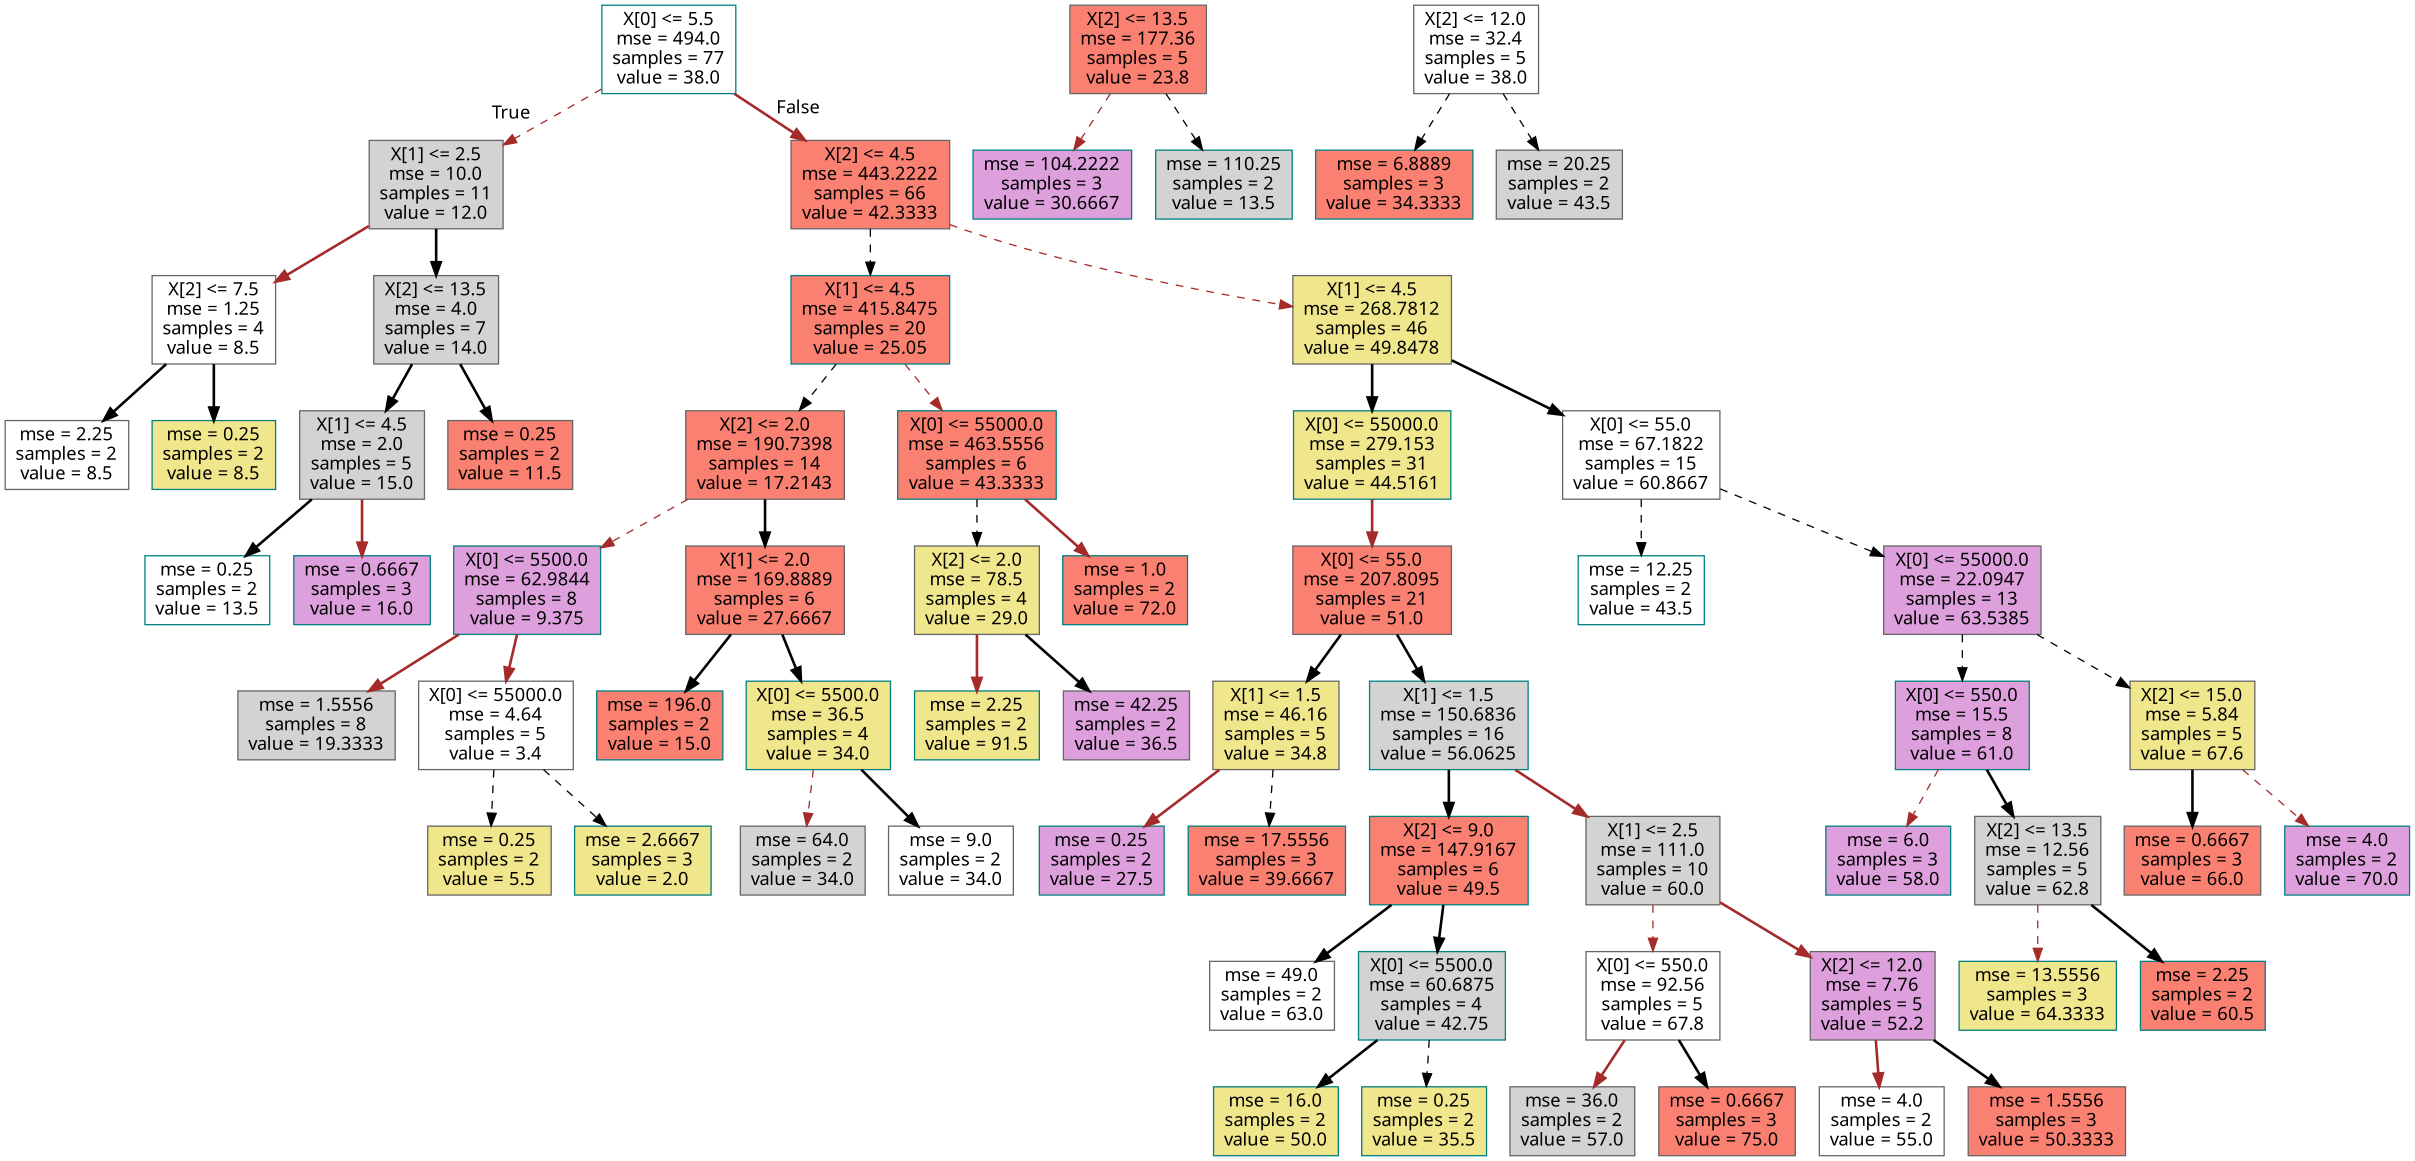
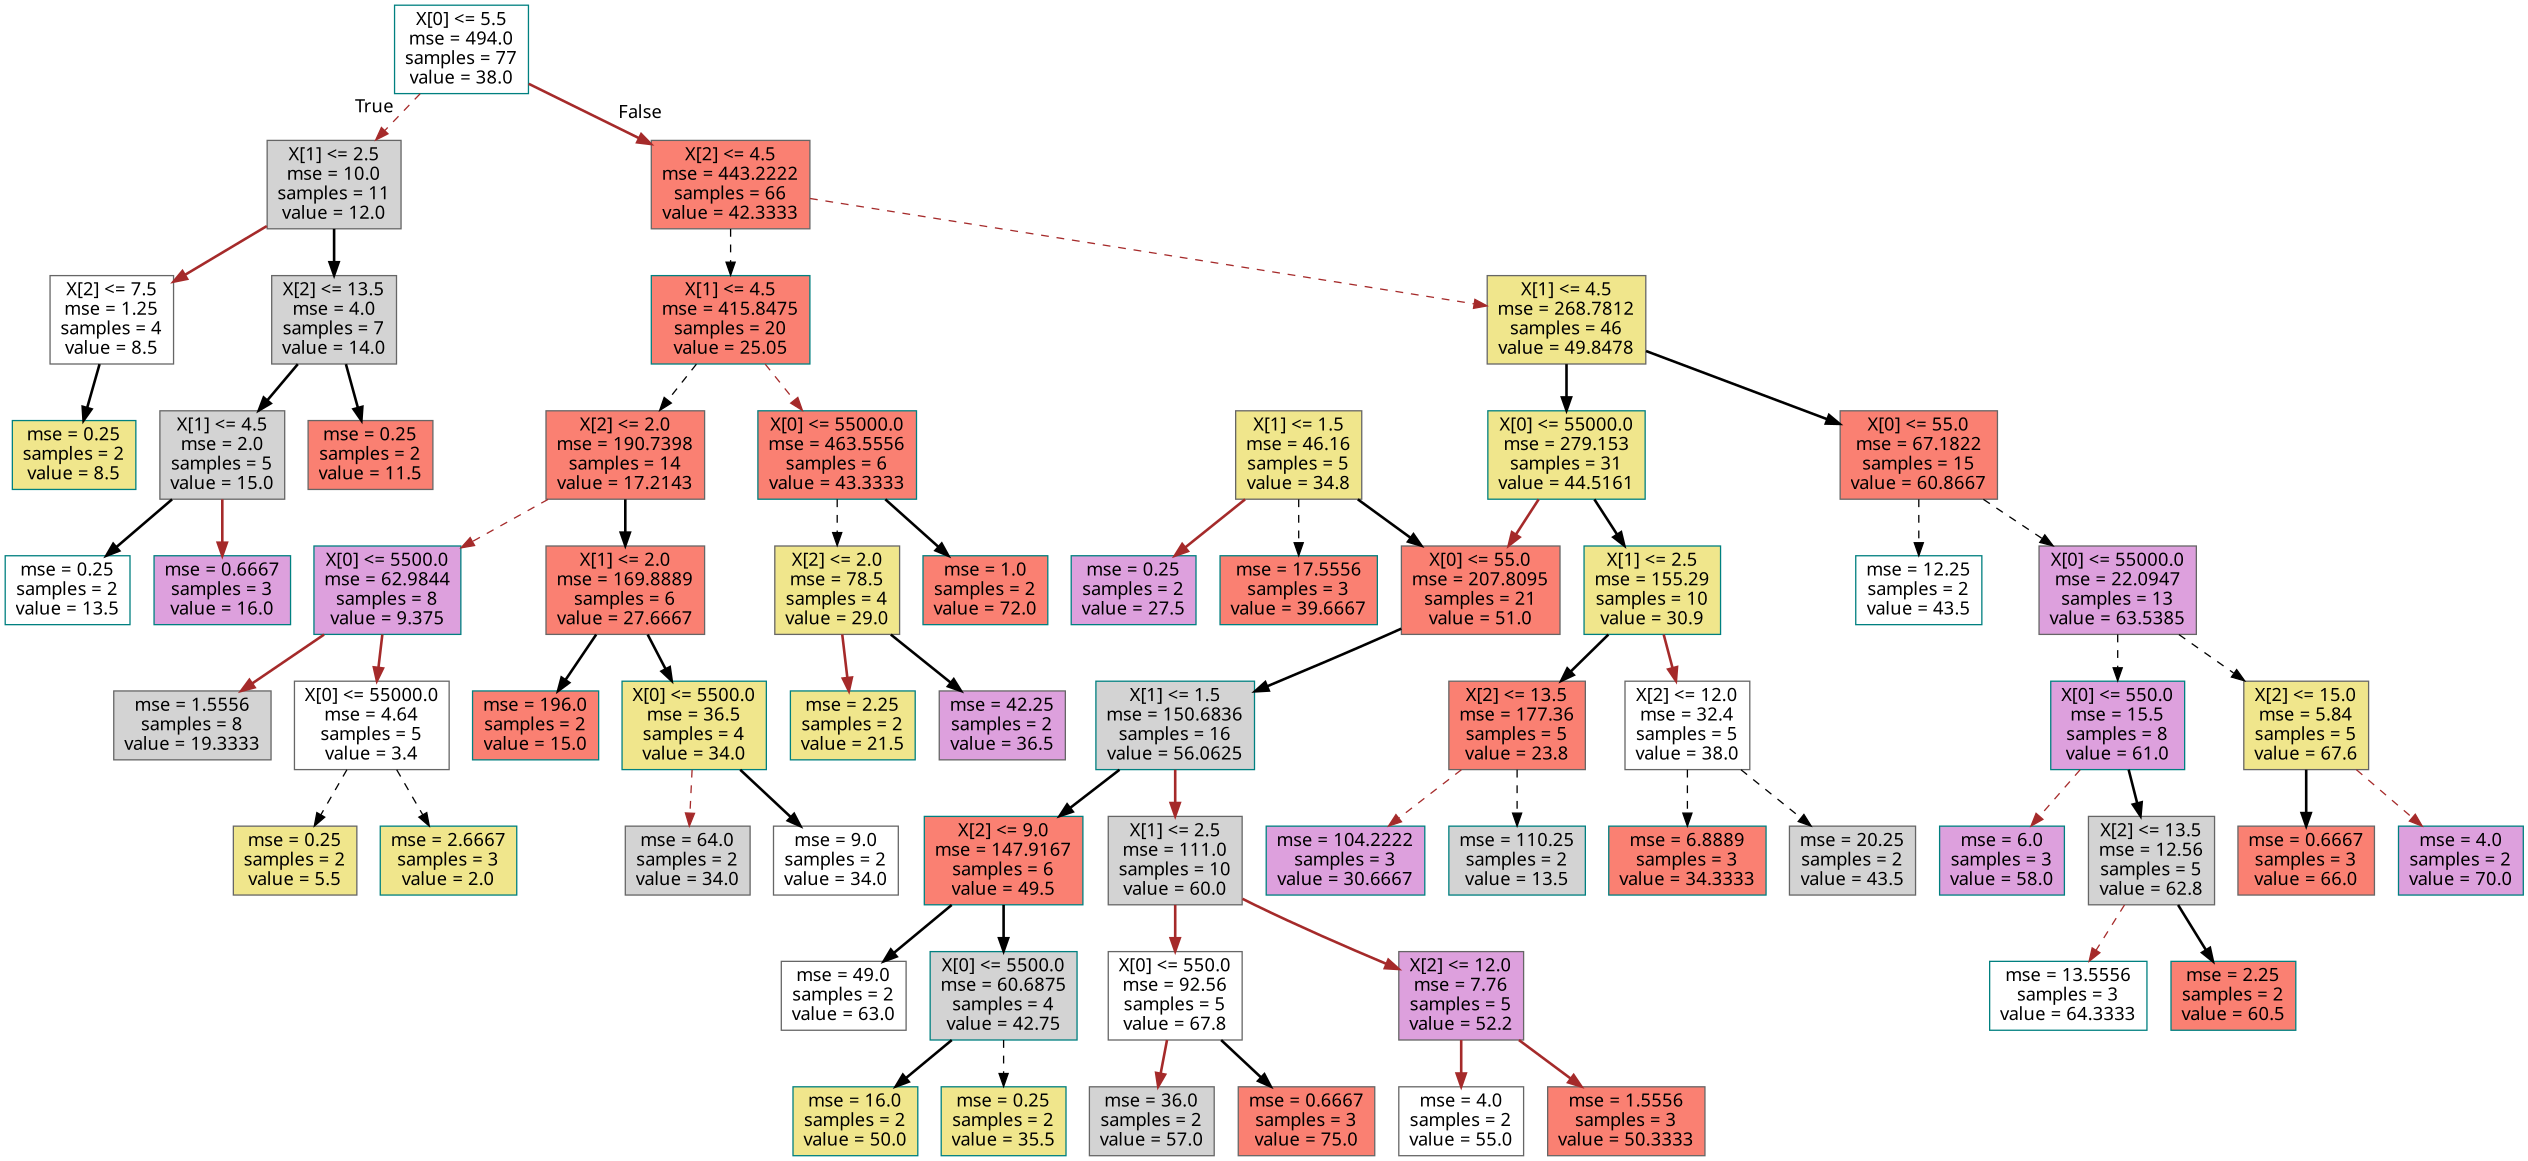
(67, 455) -> none
(1641, 455) -> (1919, 455)
(1052, 523) -> (912, 523)
none -> (1652, 590)
(1328, 652) -> (1384, 519)
(977, 725) -> (853, 725)
(1653, 921) -> (1175, 921)
(2038, 996) -> (2068, 996)
(1961, 1059) -> (1545, 1059)
